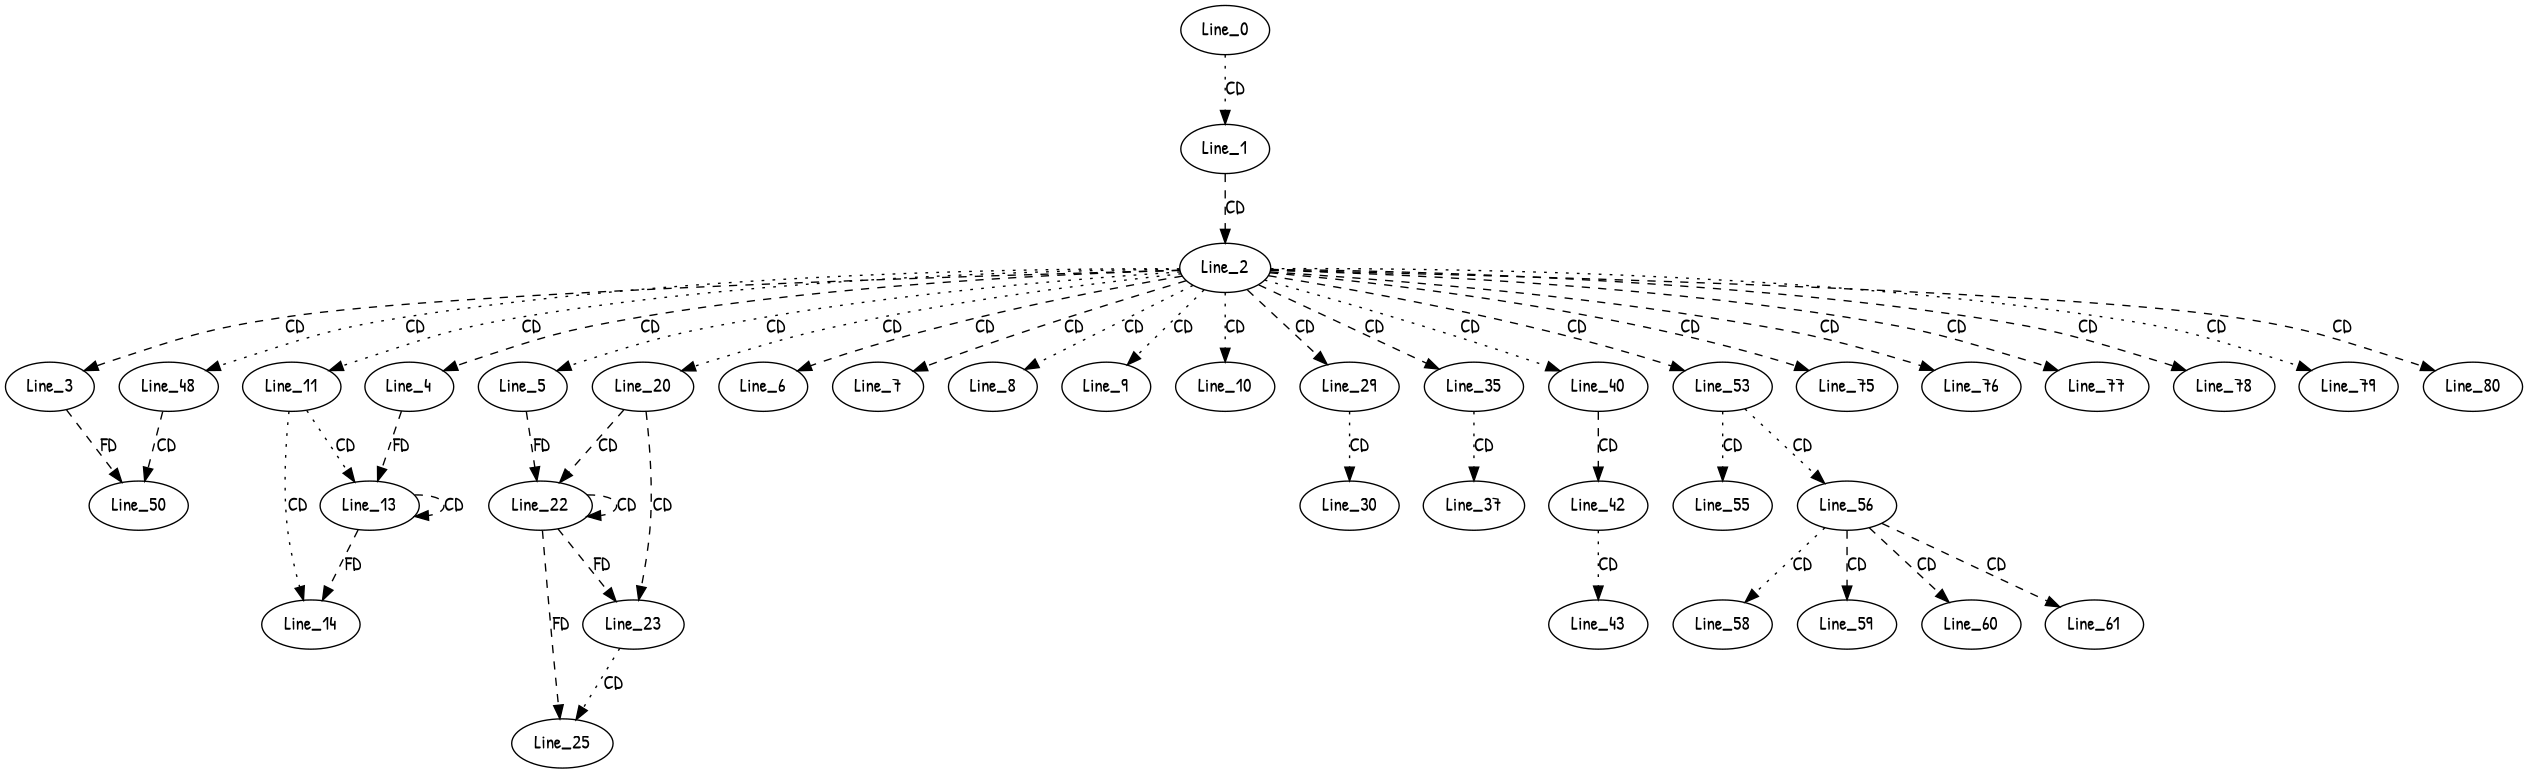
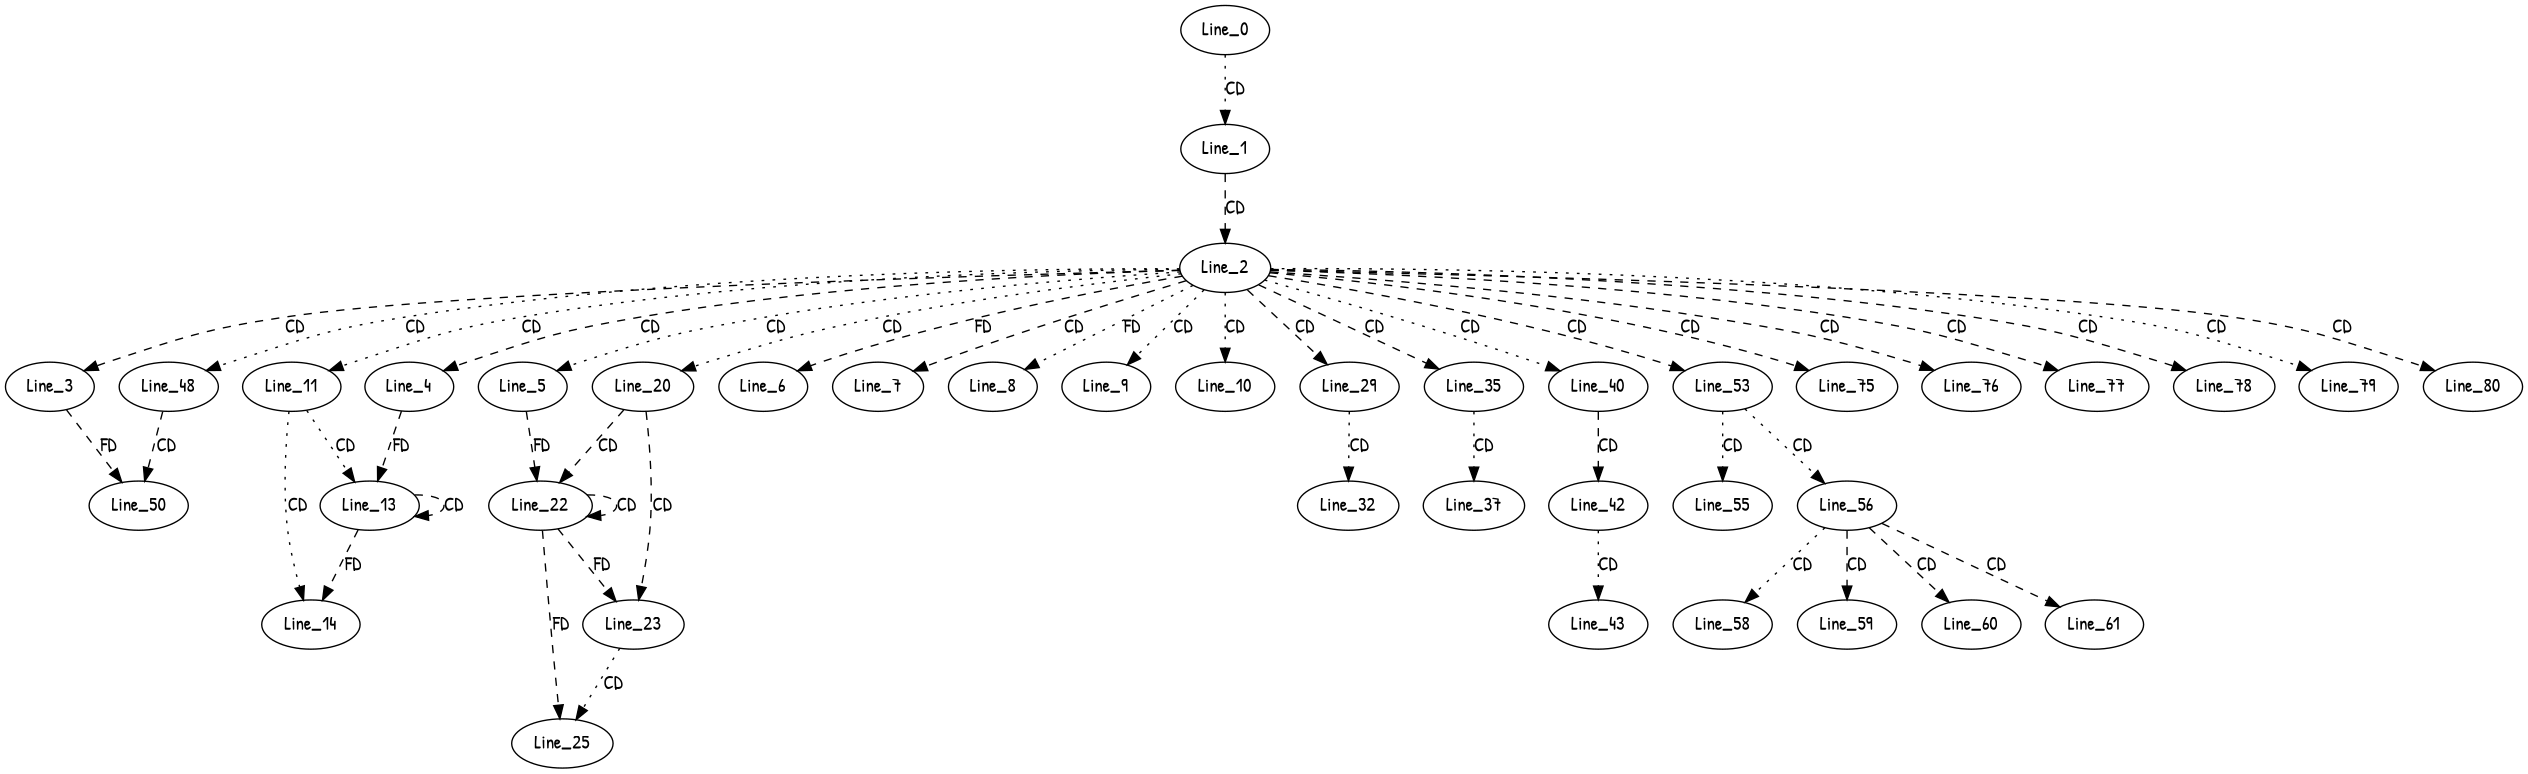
(985, 327) -> (984, 327)
(1134, 327) -> (1133, 327)
(1350, 506) -> (1348, 506)
